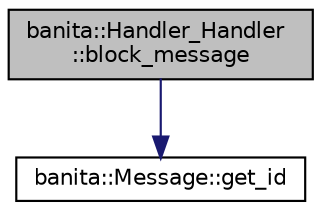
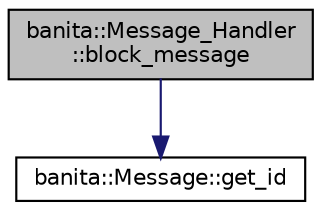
(161, 45) -> (161, 45)
